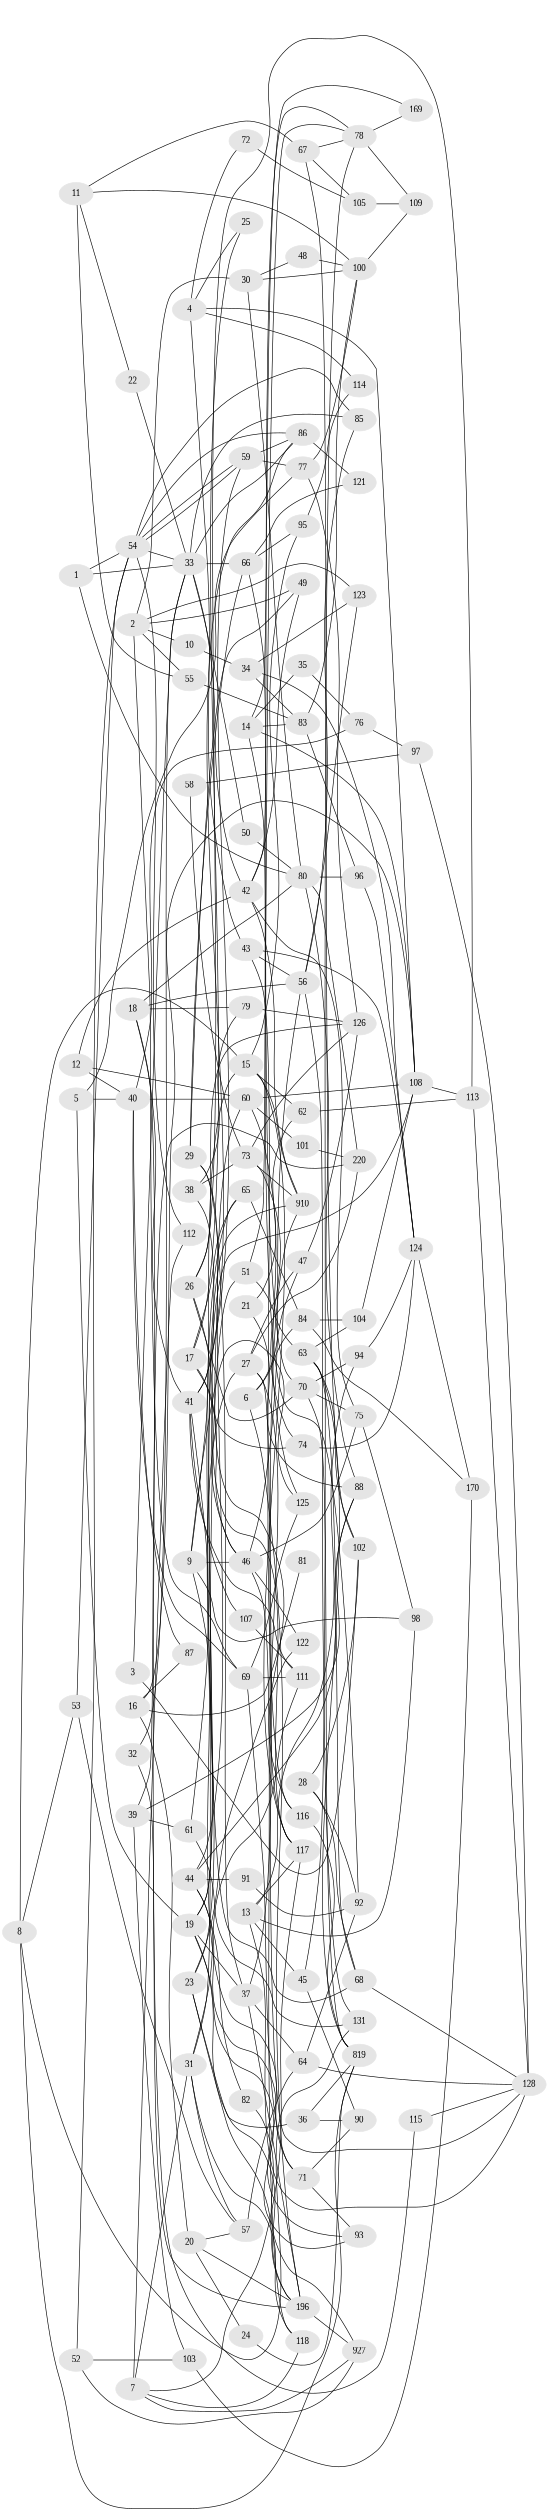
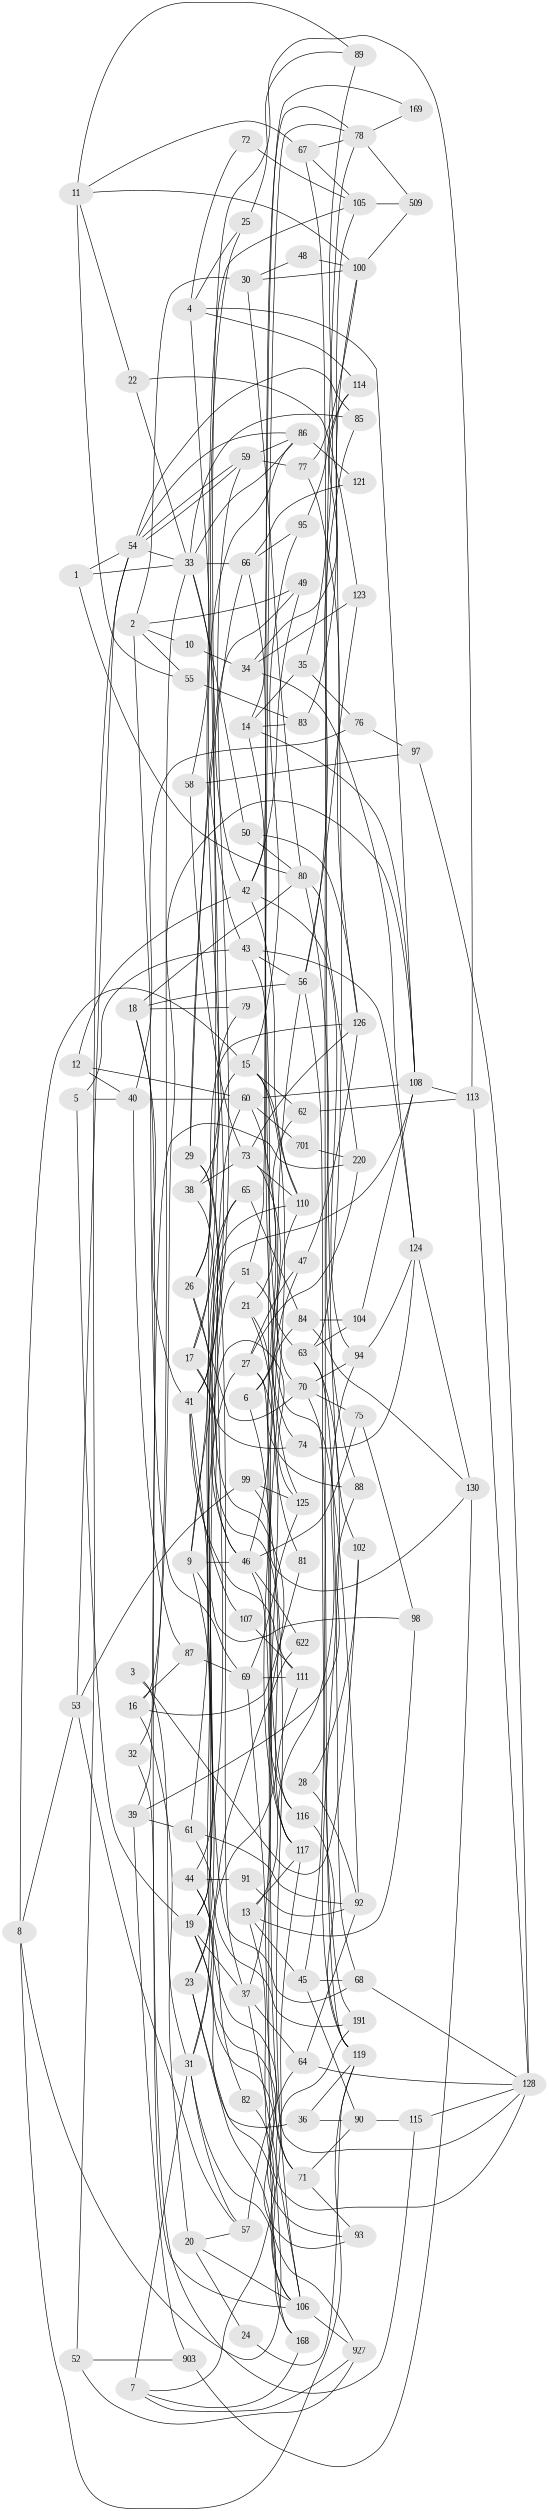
none -> (359, 55)
(416, 204) -> (416, 204)
none -> (210, 455)
(247, 588) -> (310, 409)
(274, 696) -> (311, 610)
(171, 755) -> (127, 982)
(359, 877) -> none
(303, 1015) -> (336, 898)
(303, 1146) -> (303, 1146)
(342, 1151) -> (336, 1096)
(303, 1204) -> (303, 1204)
(189, 1234) -> none
(147, 1253) -> (168, 1867)
(140, 1404) -> (218, 1666)
none -> (274, 1434)
(335, 1449) -> (341, 951)
none -> (246, 1480)
(473, 1489) -> (473, 1489)
(303, 1643) -> (303, 1643)
(315, 1722) -> none
(335, 1852) -> (331, 1981)
none -> (285, 1889)
(359, 2022) -> (359, 2022)
(359, 2055) -> (359, 2055)
none -> (388, 2120)
(303, 2308) -> (303, 2308)
(303, 2342) -> (303, 2342)
(189, 2360) -> (189, 2360)
